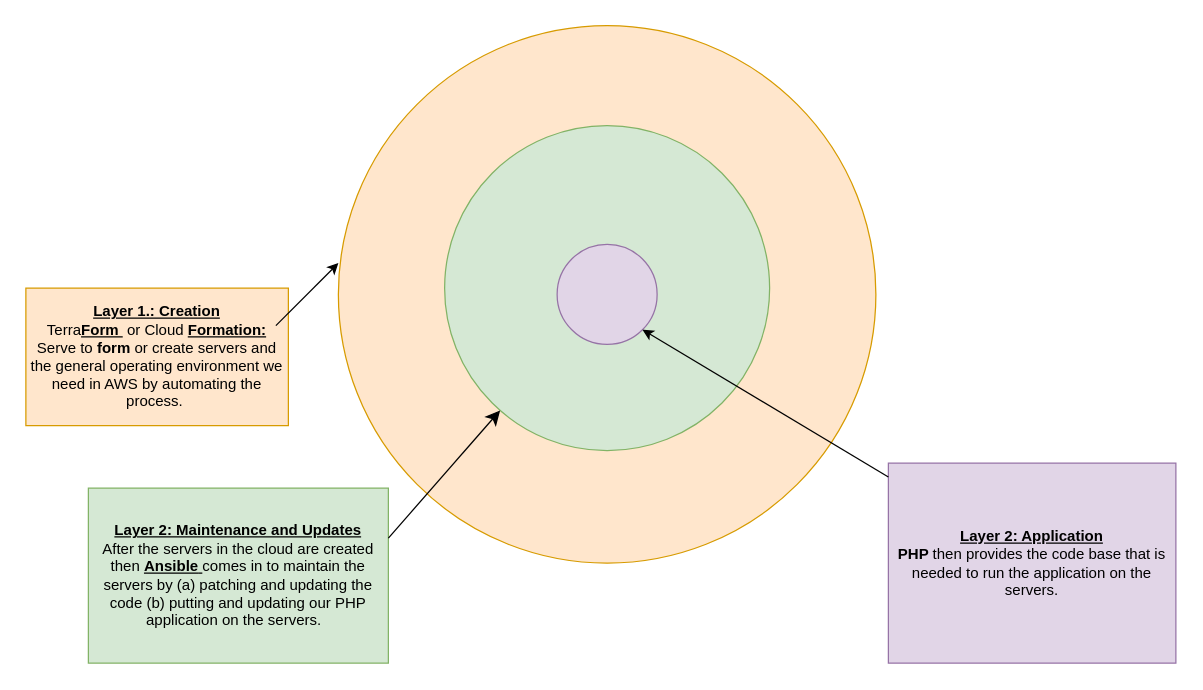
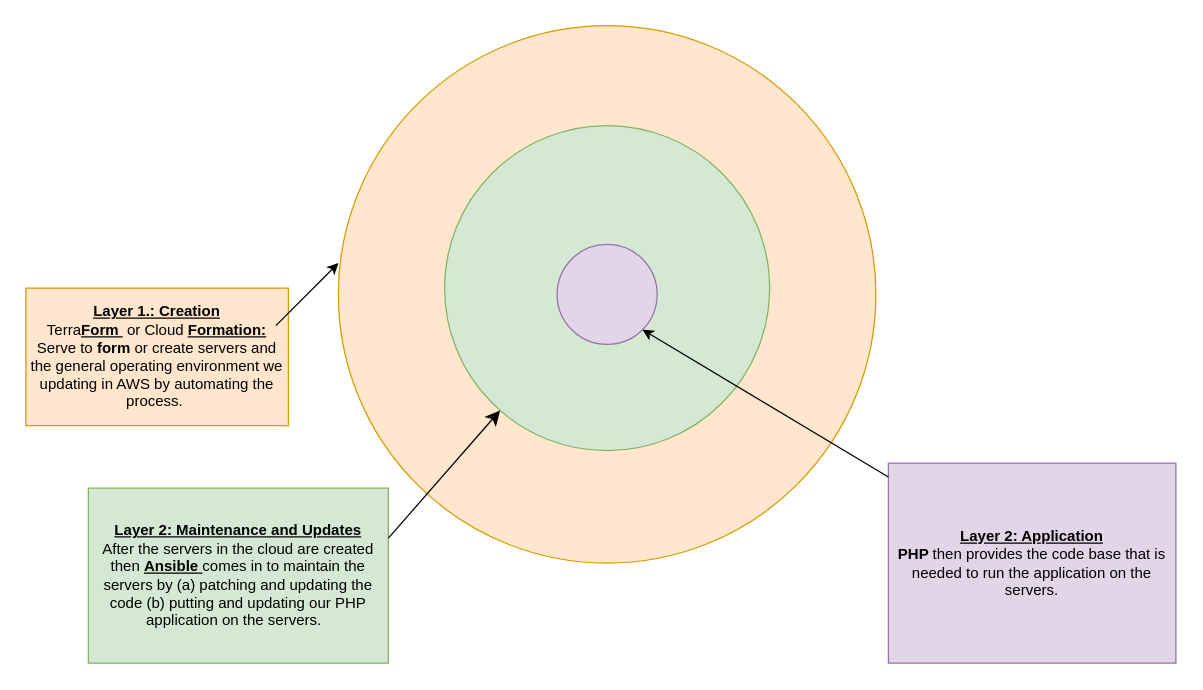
(157, 357) -> (157, 357)
